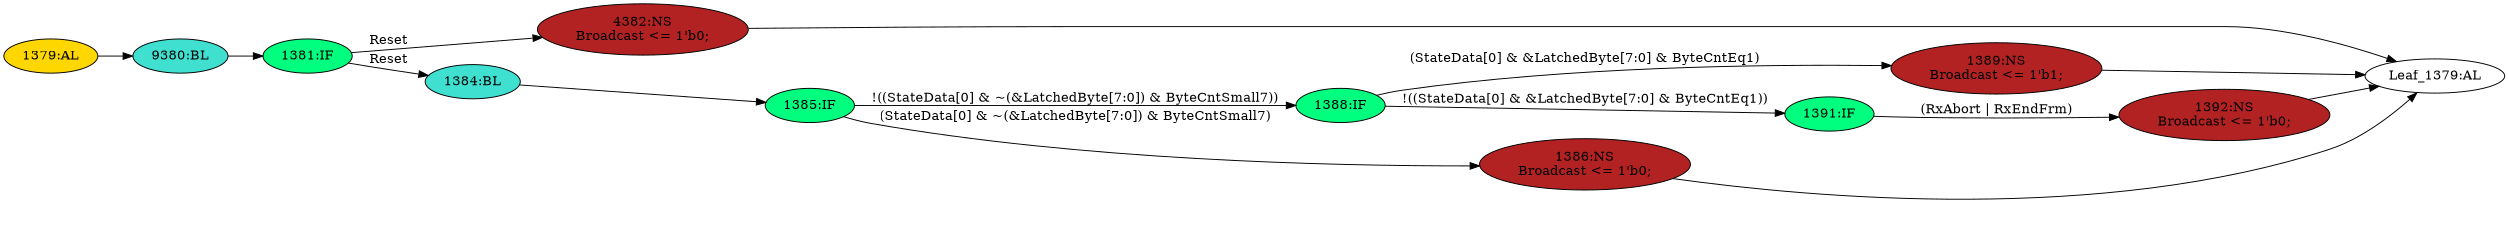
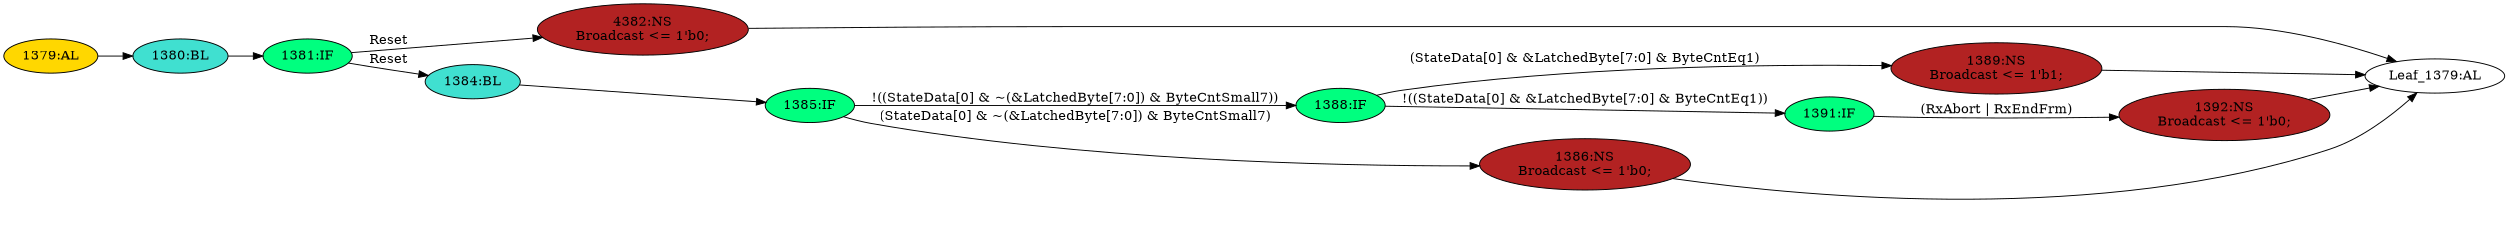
(180, 56) -> (180, 56)
